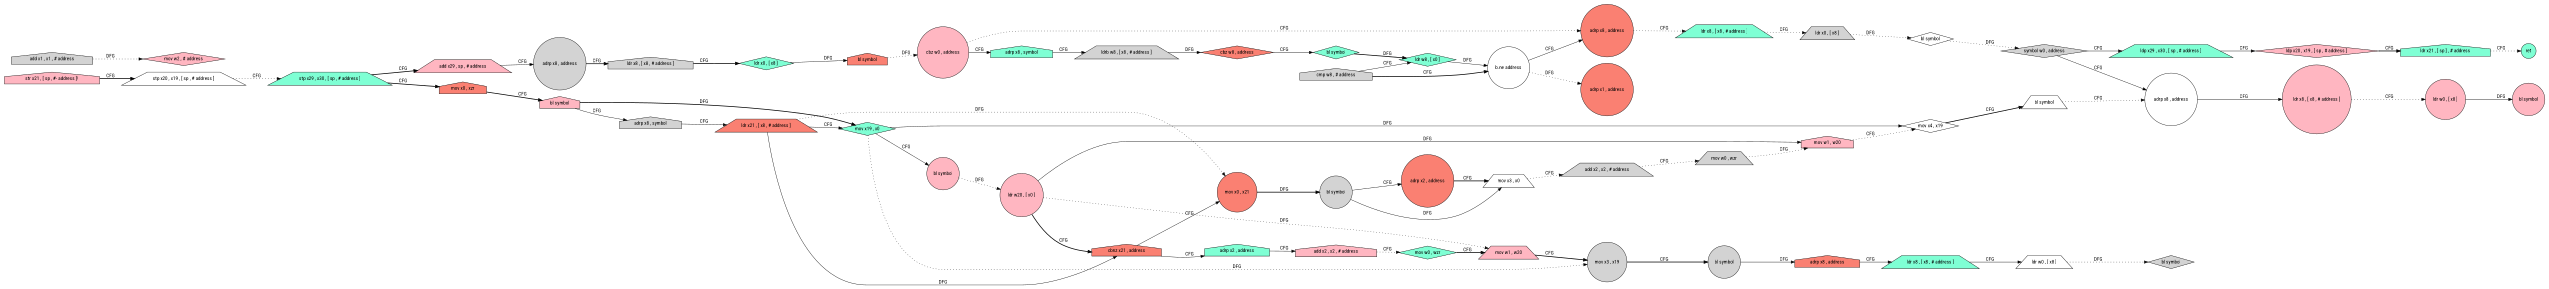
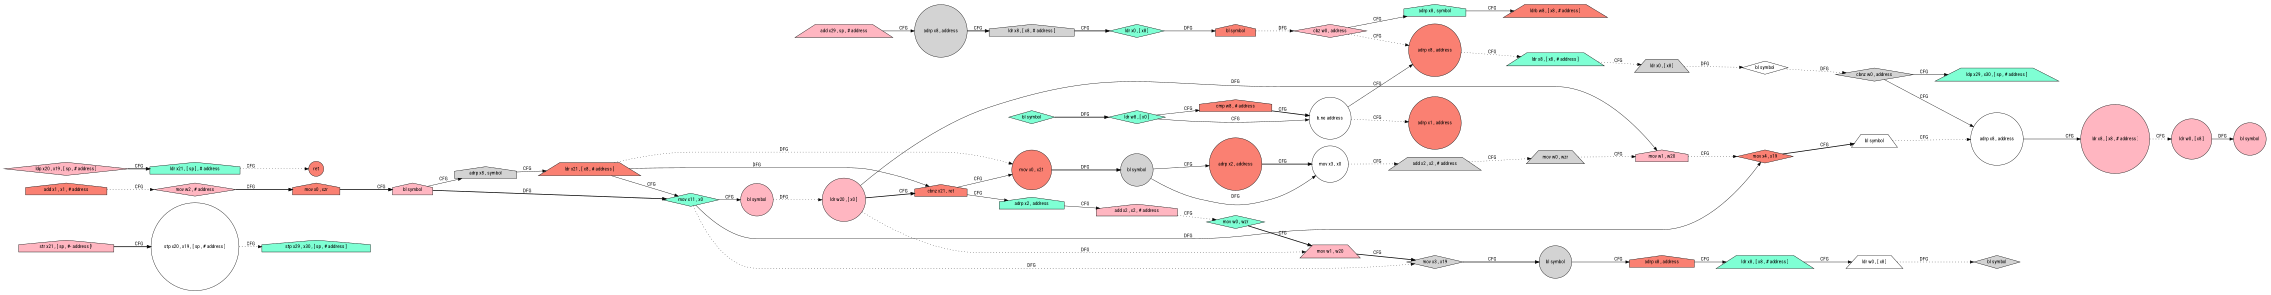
(2044, 51) -> (1874, 75)
(2236, 51) -> none
(2529, 51) -> (316, 169)
(943, 52) -> (1330, 31)
(1127, 52) -> (1555, 11)
(1237, 52) -> none
(111, 56) -> (139, 187)
(52, 59) -> (66, 190)
(1468, 60) -> (1236, 119)
(1383, 67) -> (1176, 113)
(393, 73) -> none
(1550, 73) -> (1378, 118)
(1336, 75) -> (1236, 106)
(184, 79) -> (195, 247)
(330, 79) -> (316, 247)
(412, 85) -> (262, 190)
(1930, 126) -> (1765, 156)
(867, 129) -> (691, 200)
(1509, 181) -> (1330, 164)
(1127, 251) -> (941, 191)
(1607, 262) -> (1435, 262)
